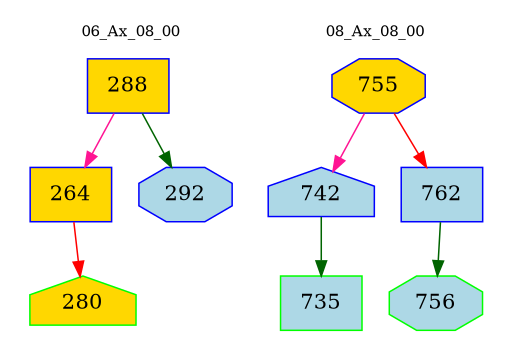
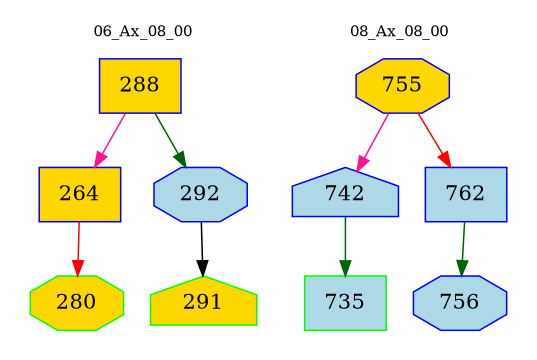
(83, 303) -> (77, 303)
none -> (204, 303)
(436, 303) -> (460, 303)
